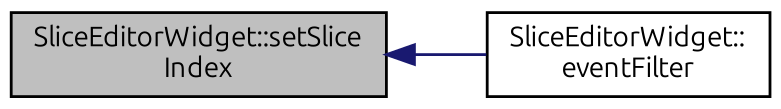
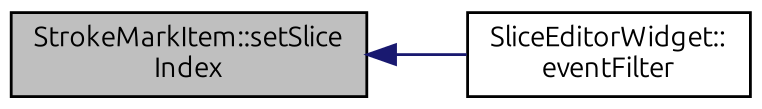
(199, 55) -> (189, 55)
